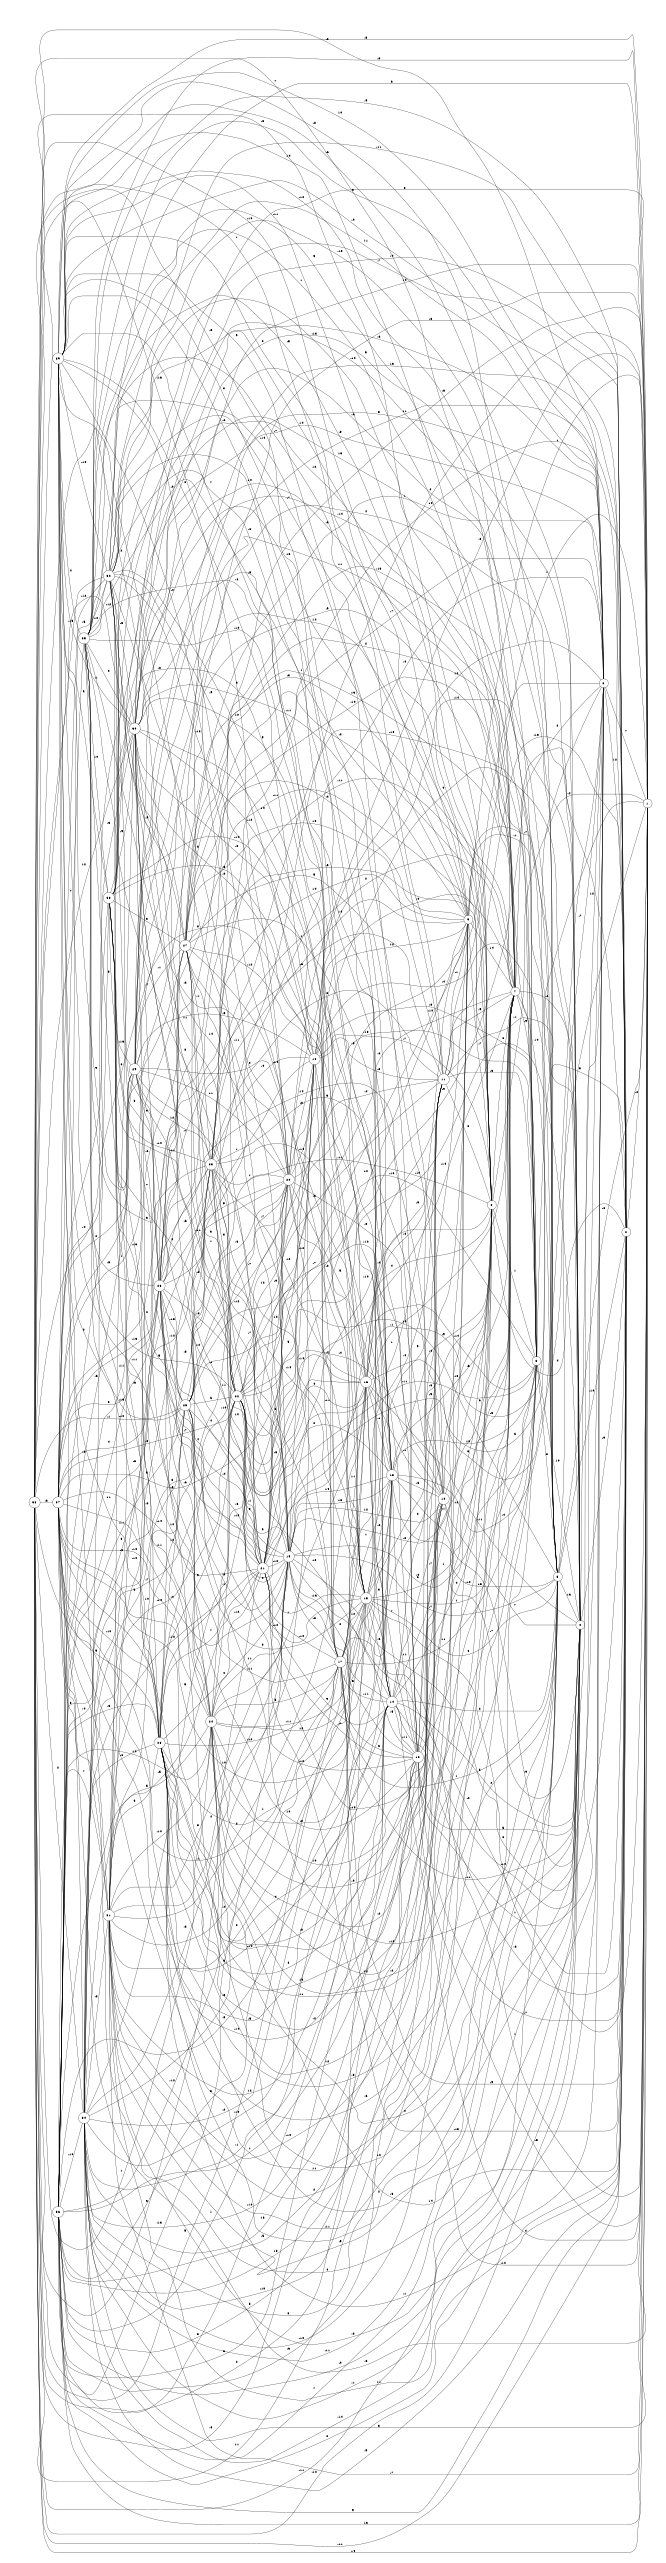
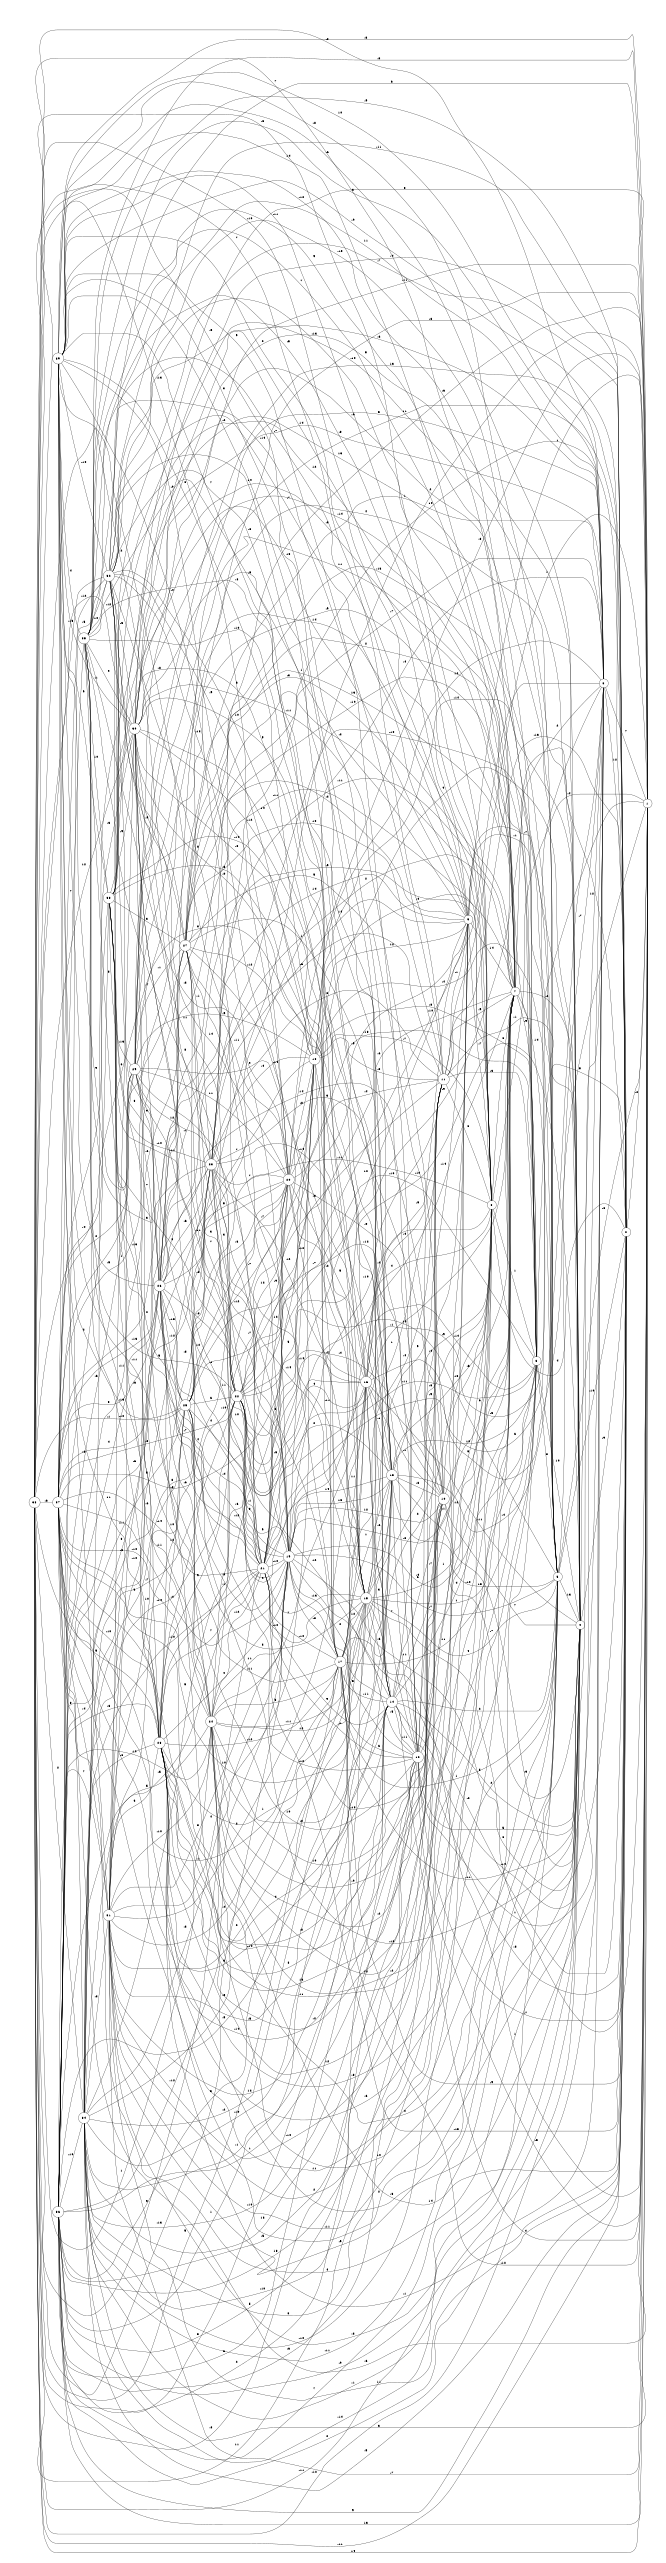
(405, 280) -> (405, 280)
